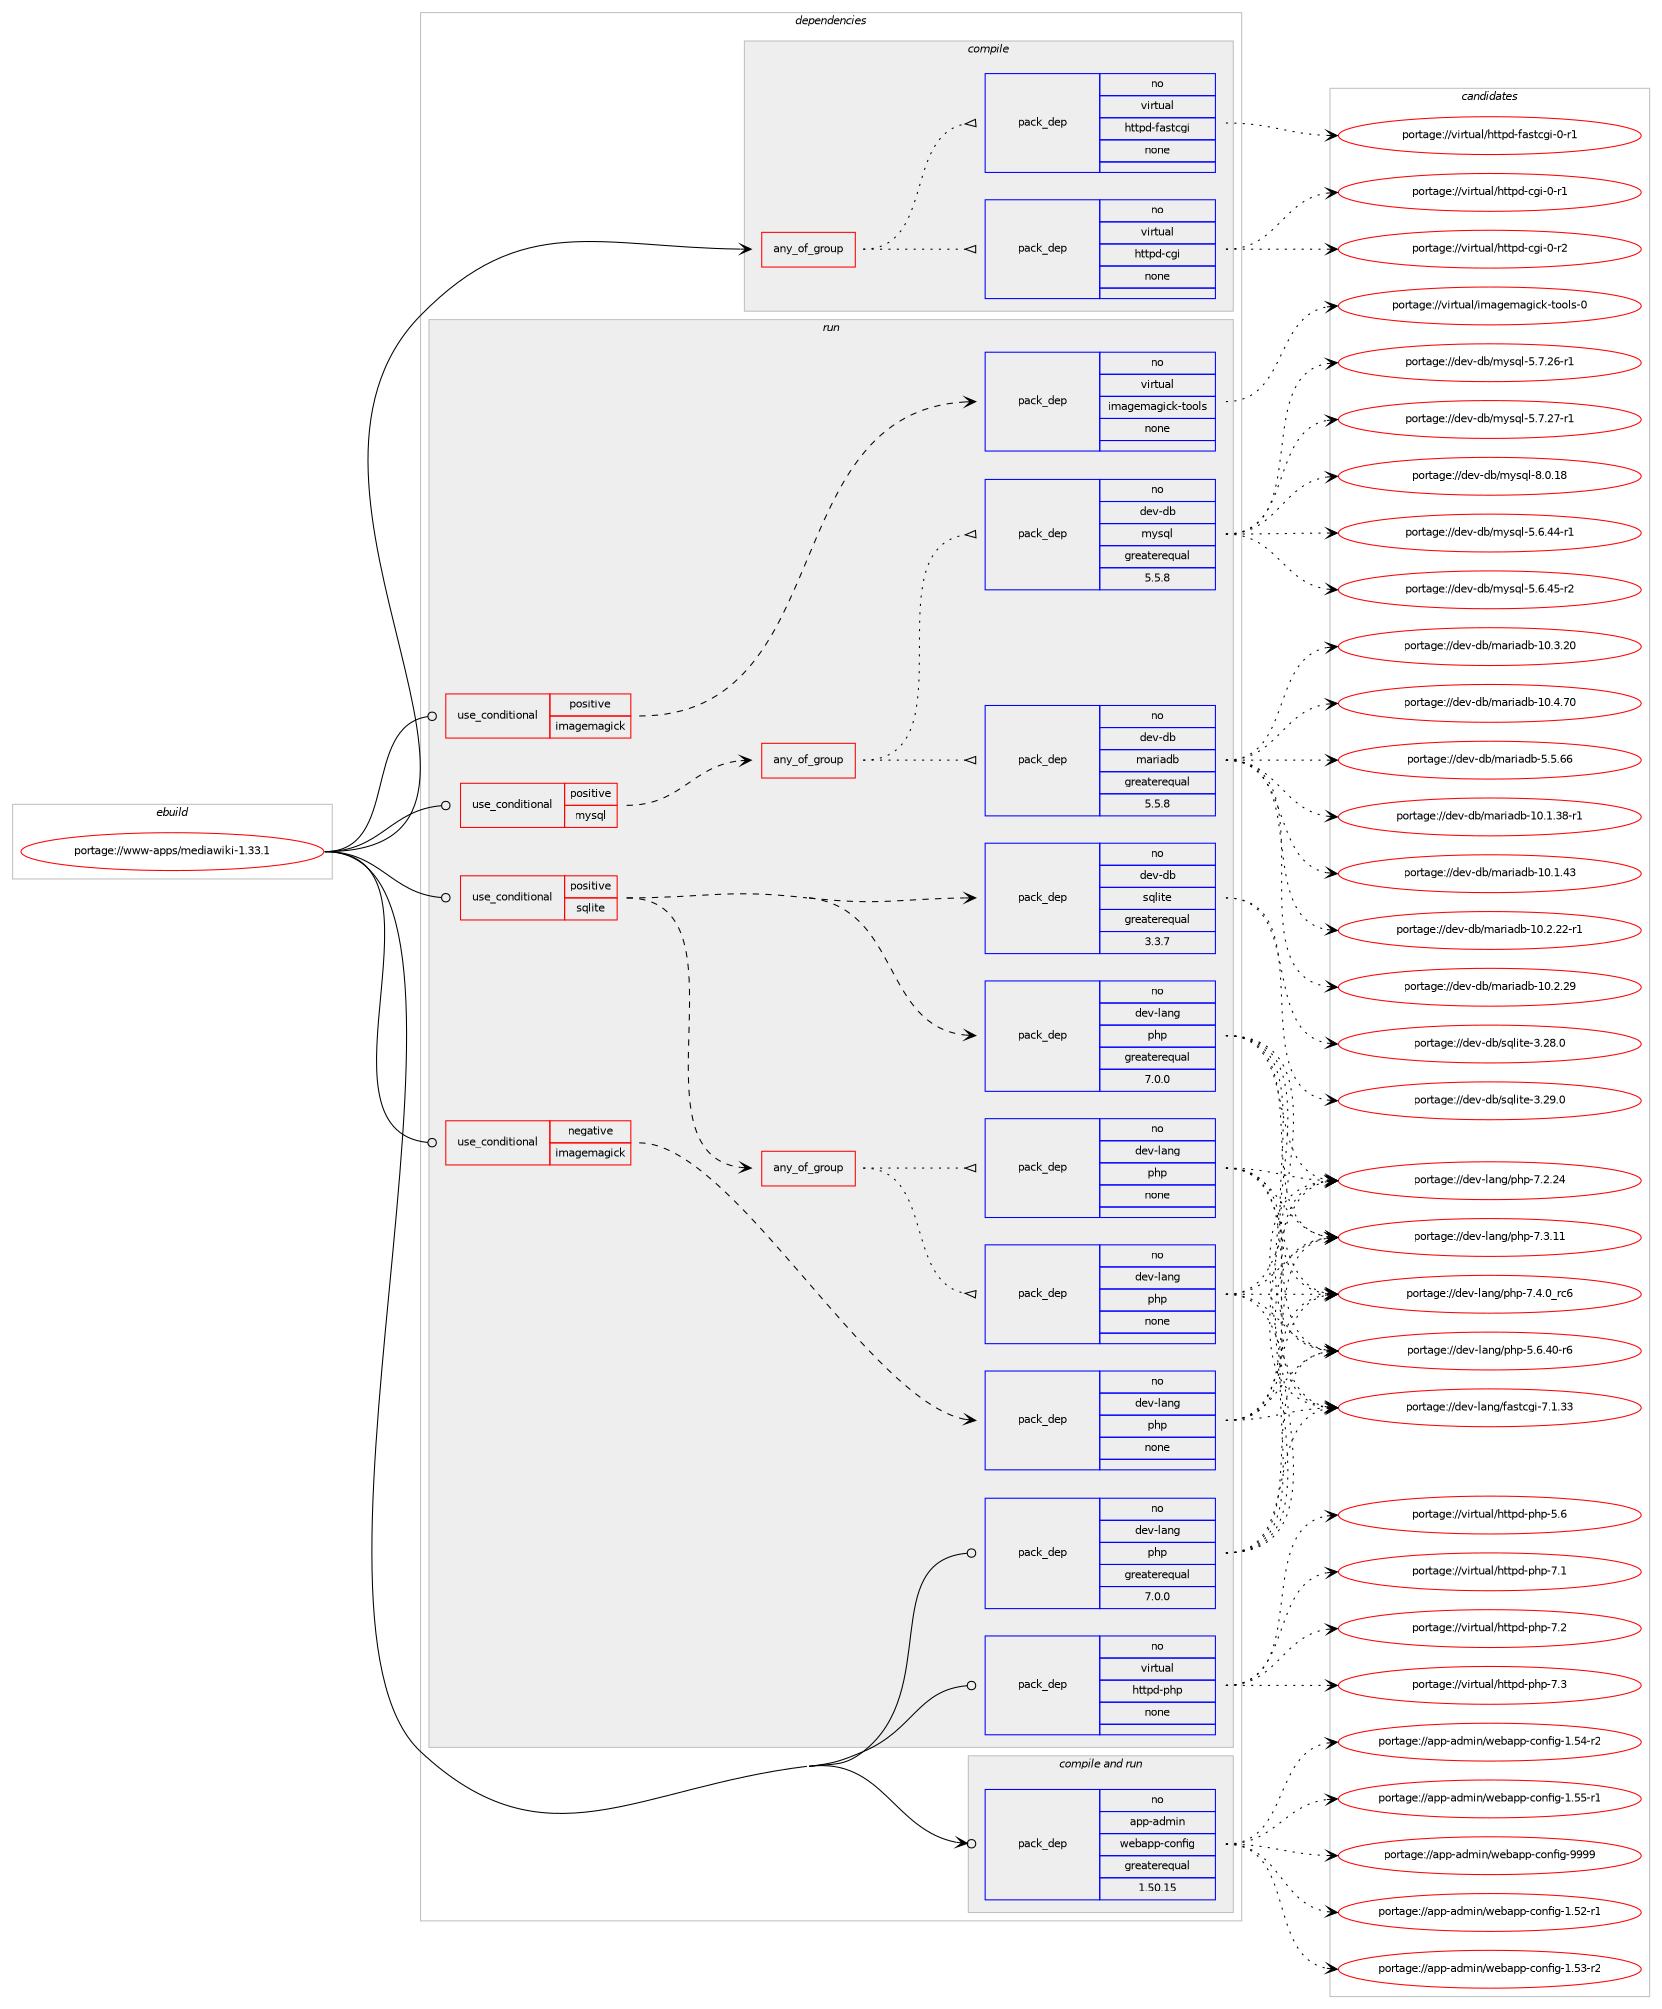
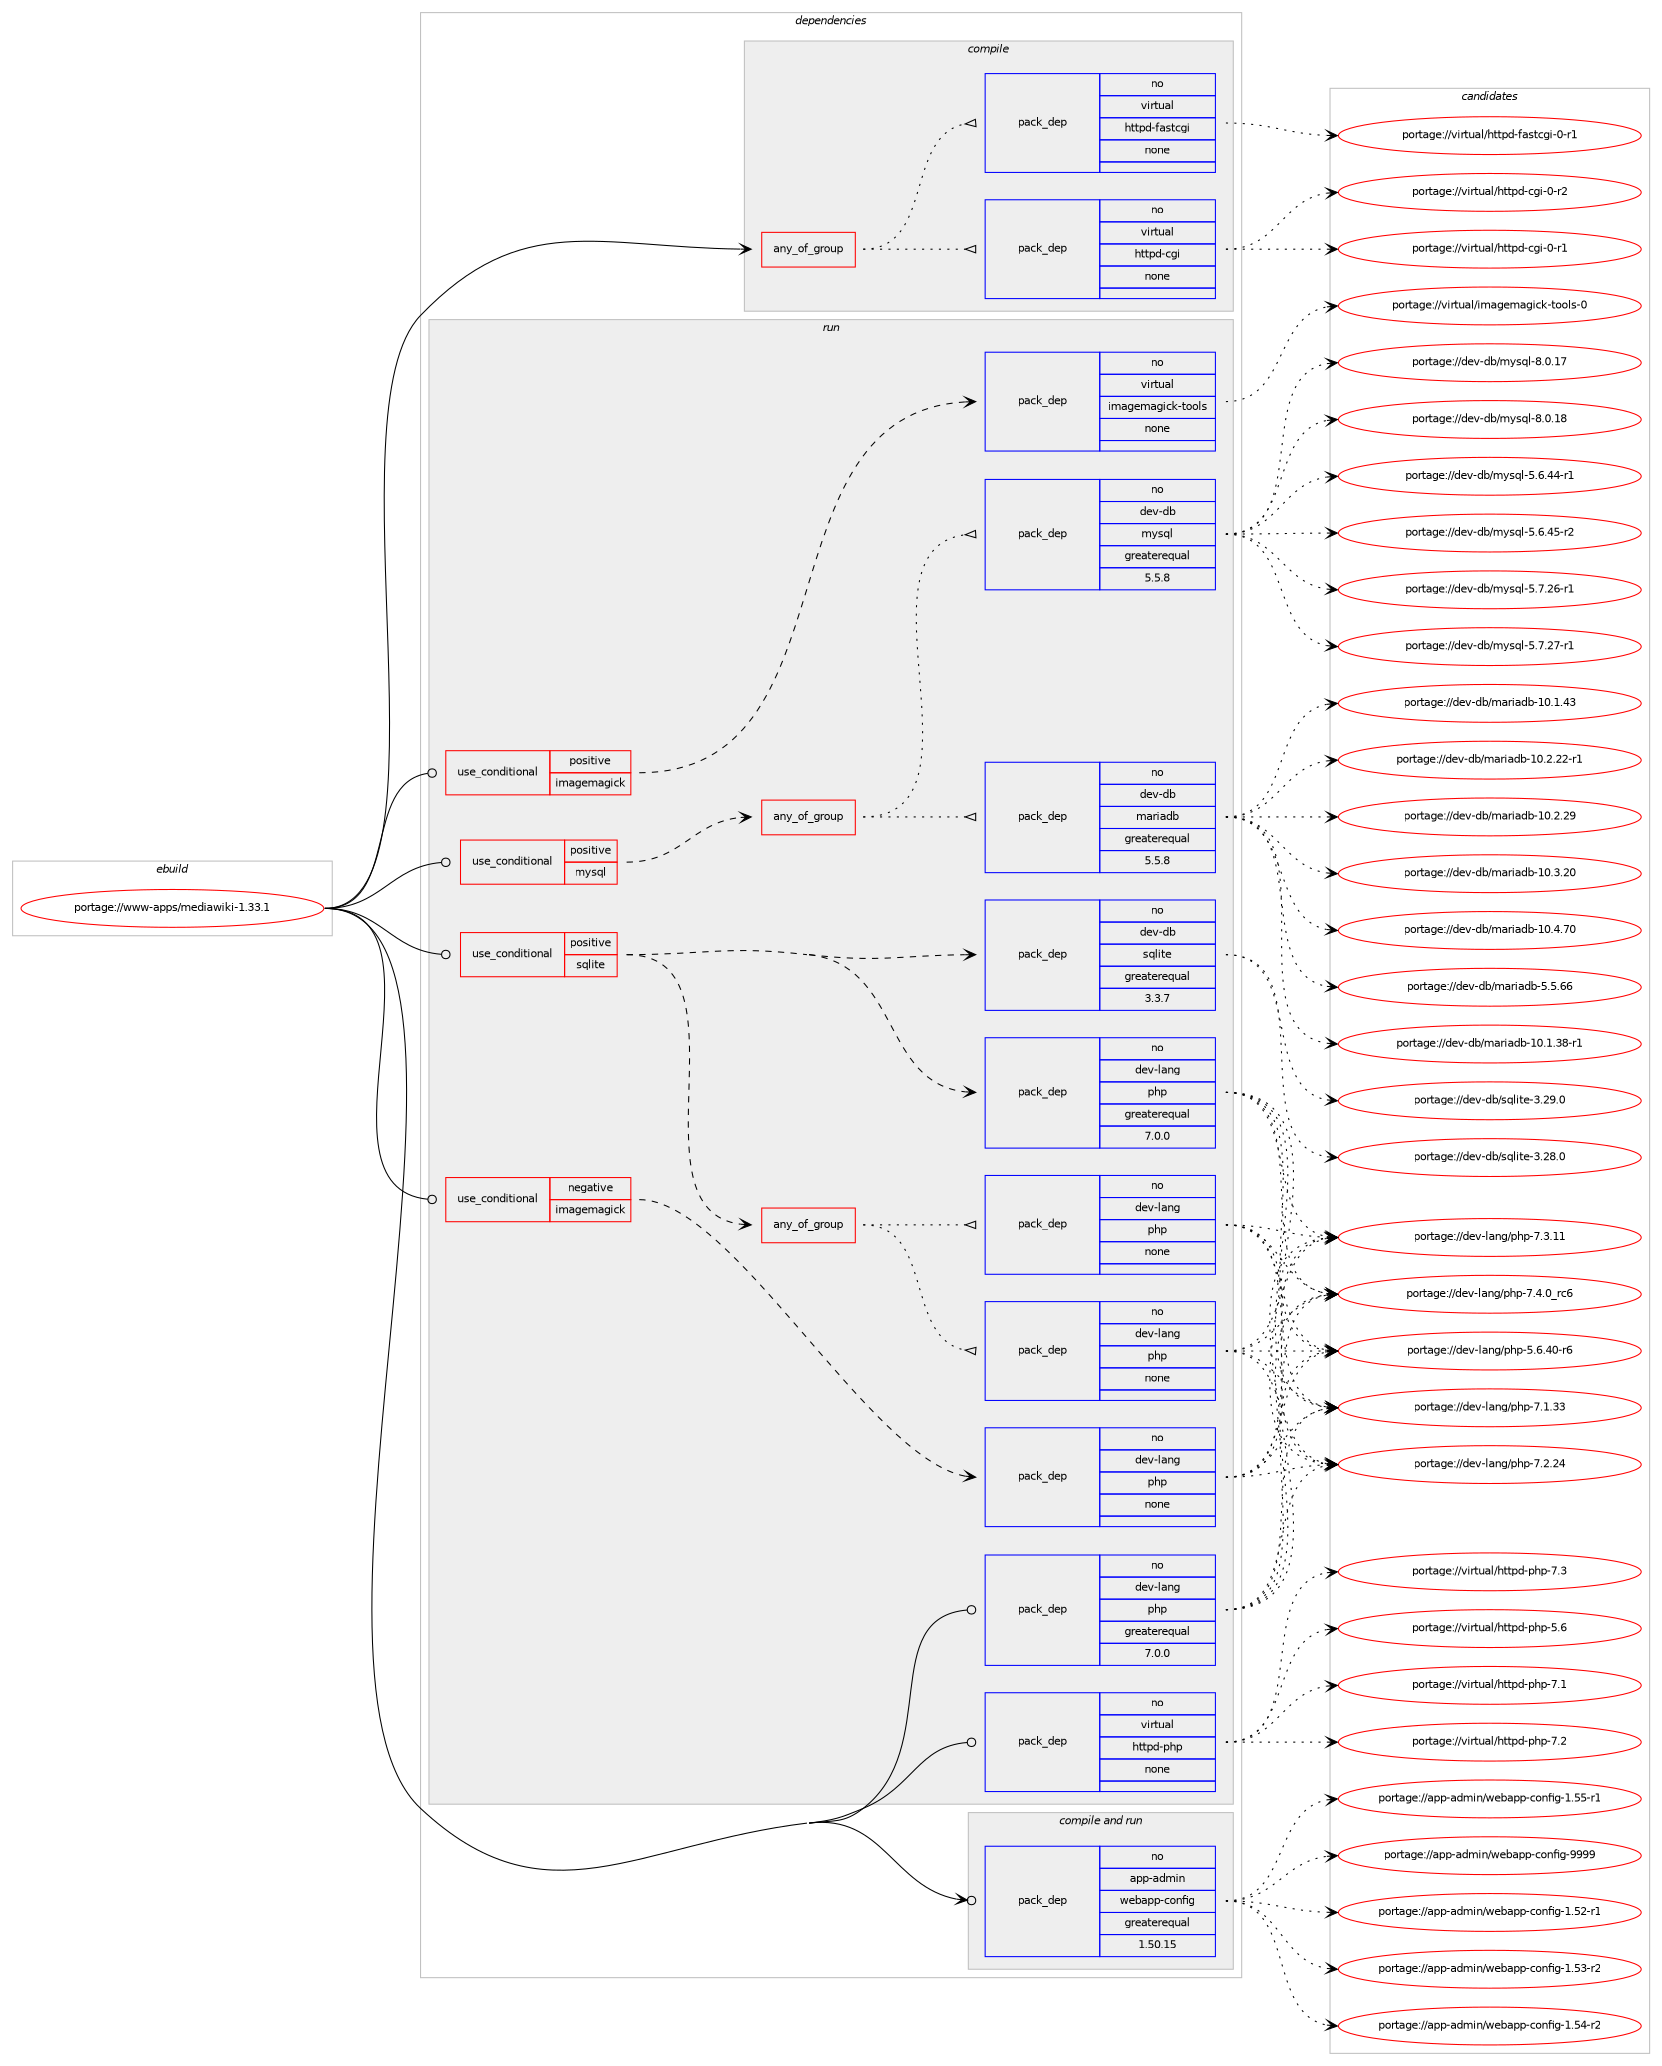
none -> (1490, 363)
(1490, 1408) -> (1490, 1408)
